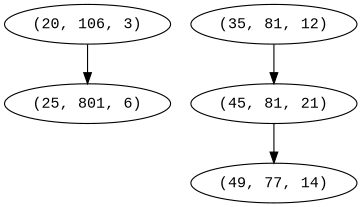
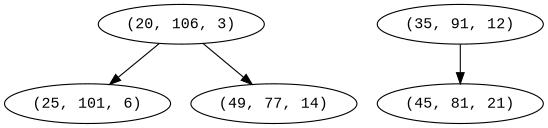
(274, 24) -> (460, 24)
(88, 104) -> (88, 104)
(274, 138) -> (223, 60)
